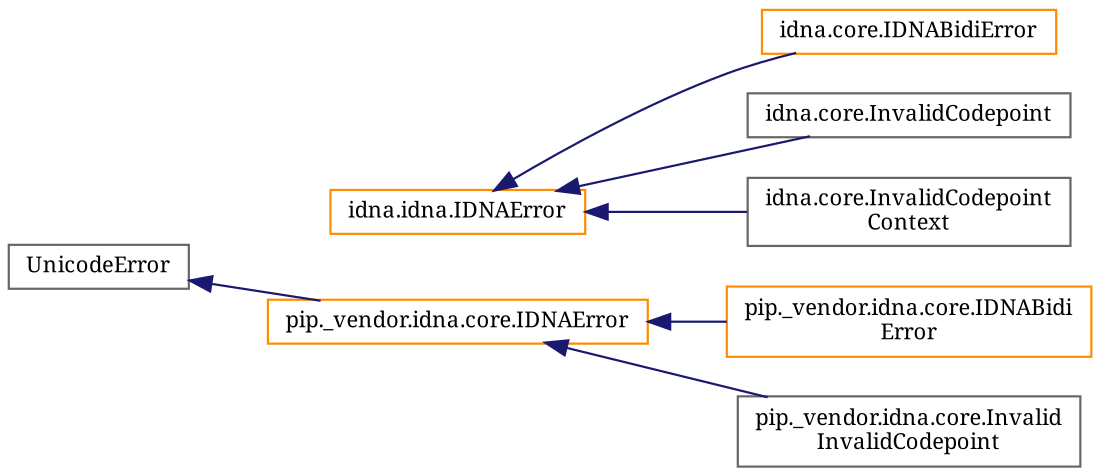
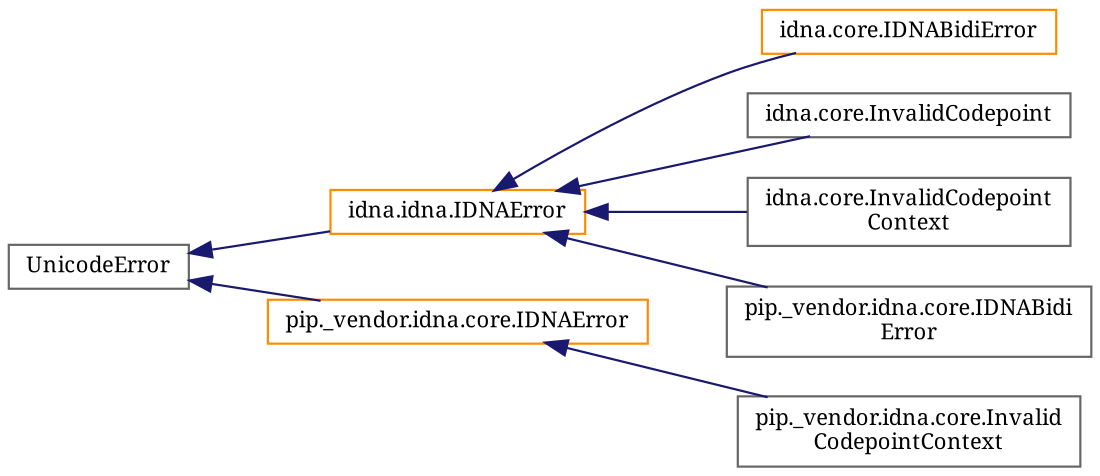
none -> (271, 240)
(699, 322) -> (667, 263)
(909, 322) -> (909, 322)
(909, 431) -> (909, 431)
